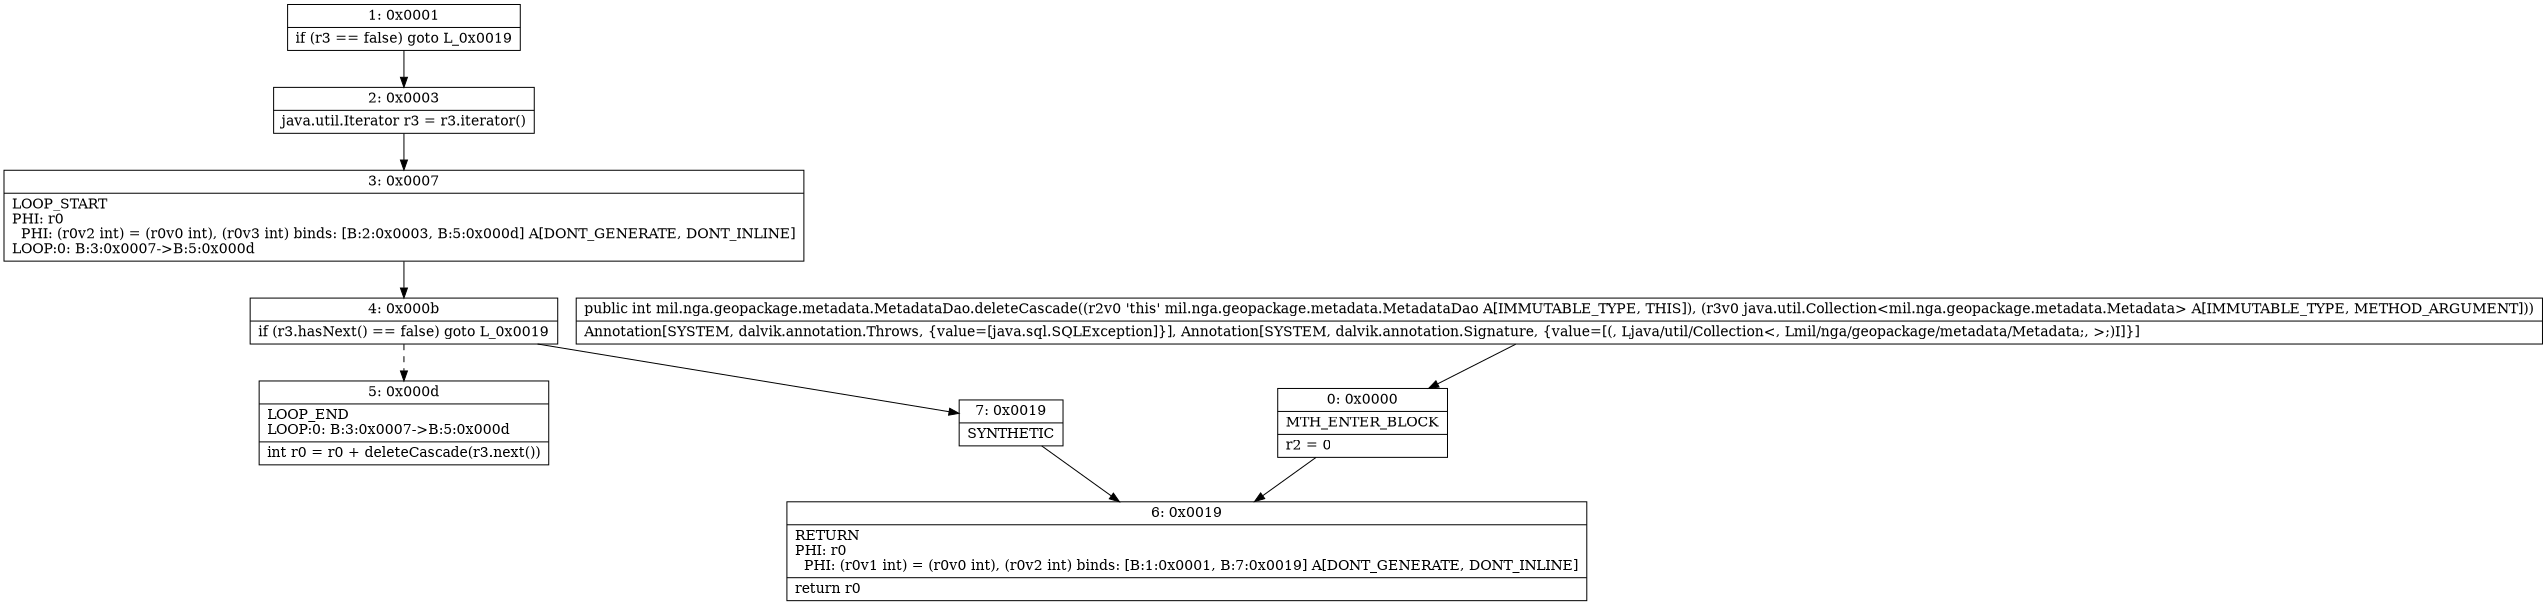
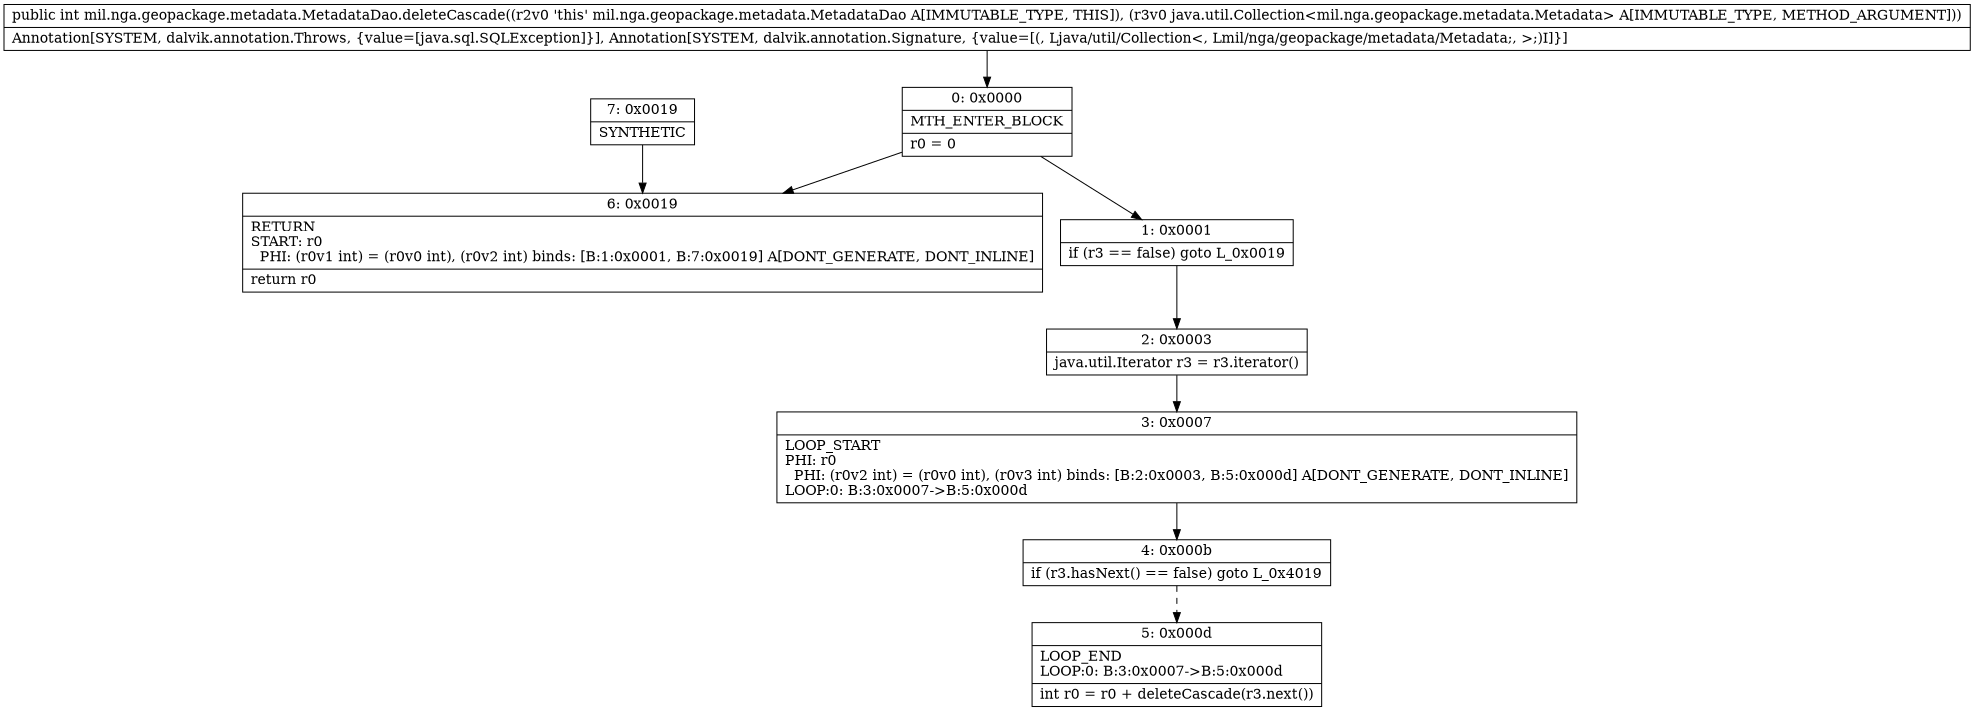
none -> (1087, 185)
(404, 332) -> (1177, 574)
(743, 378) -> none
(1309, 445) -> (933, 144)
(823, 551) -> (289, 242)
